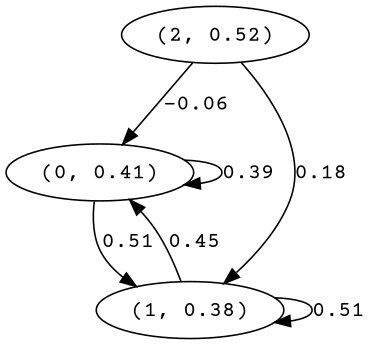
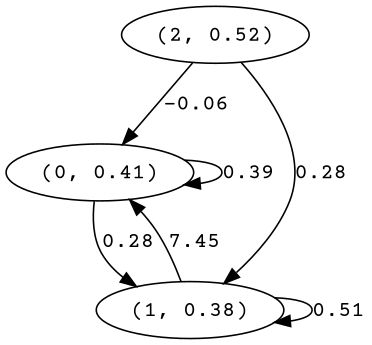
(321, 172) -> (321, 172)
(128, 241) -> (128, 241)
(195, 241) -> (195, 241)
